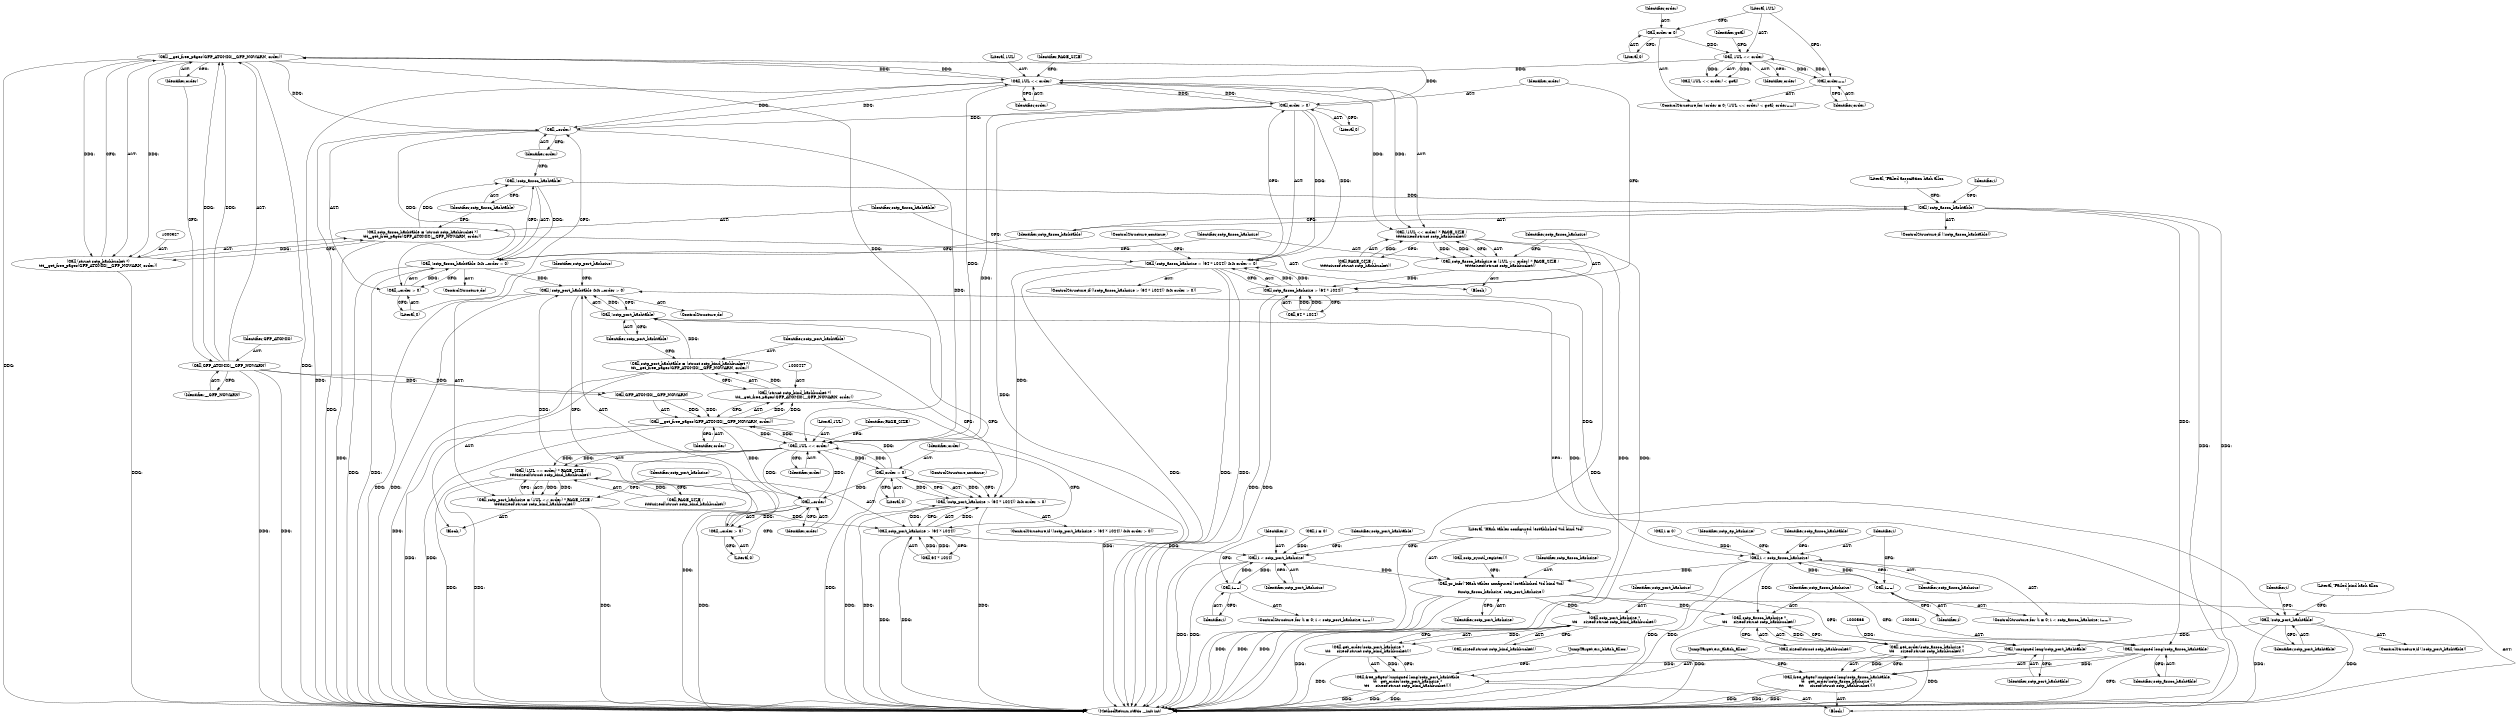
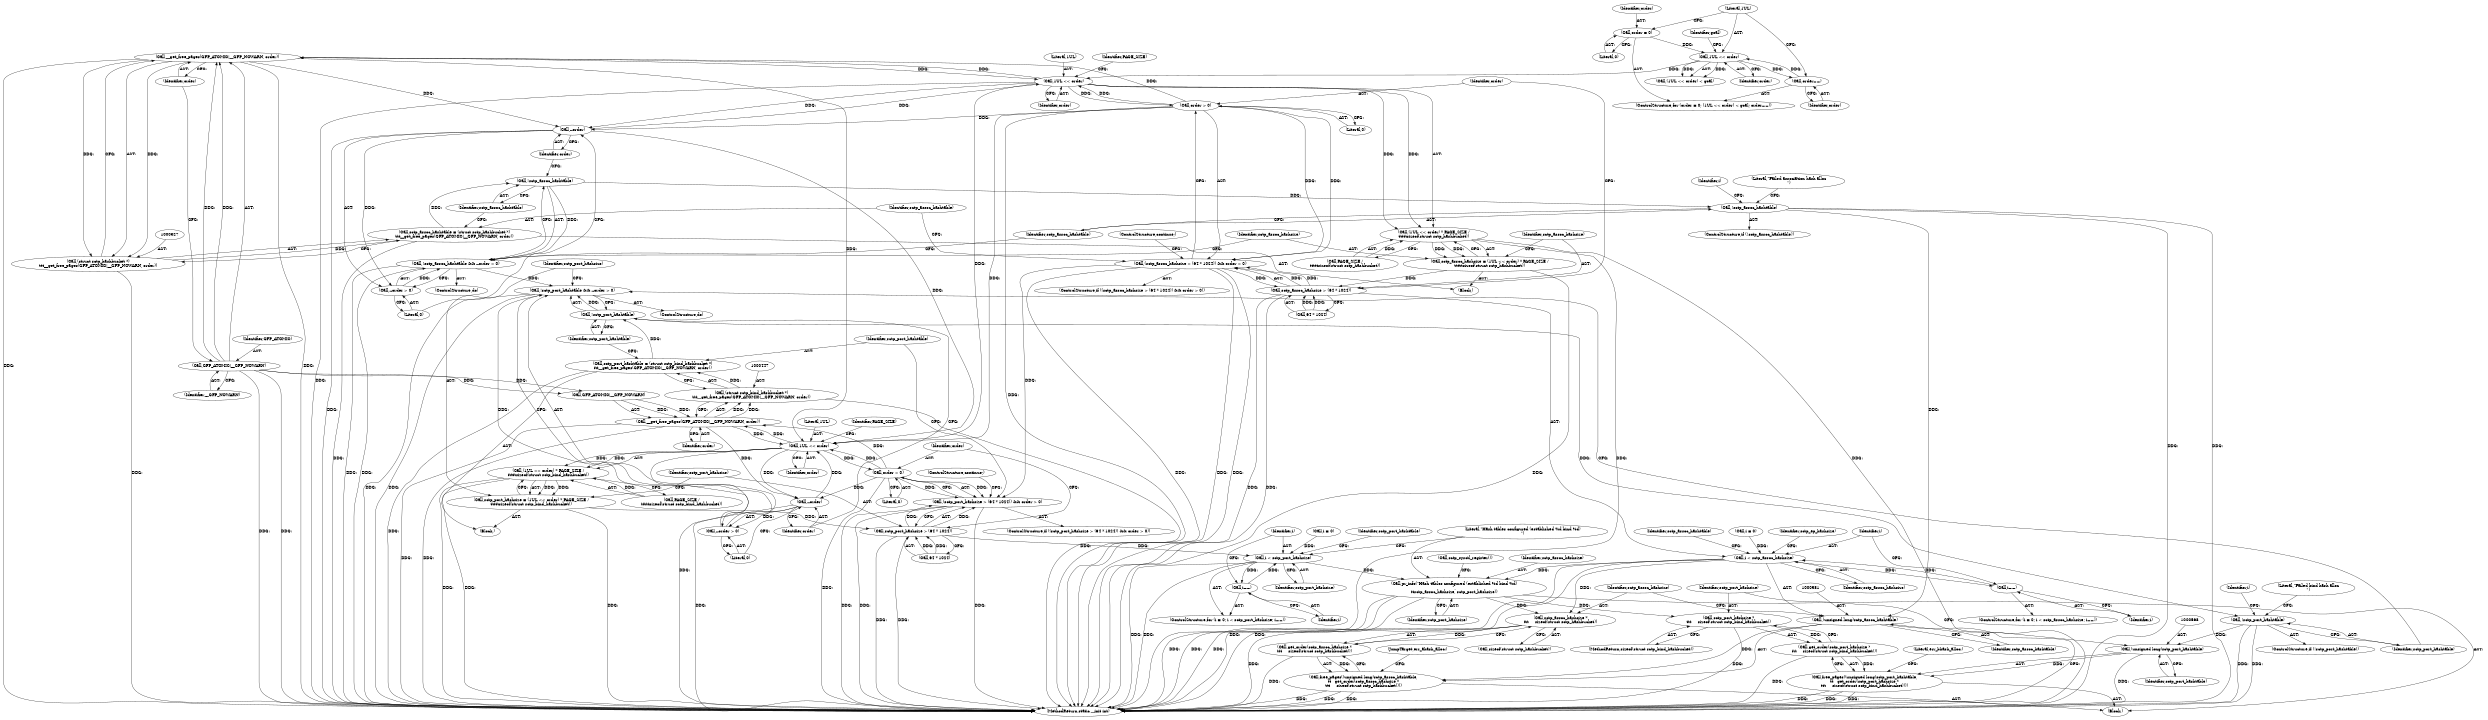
(1253, 279) -> (1262, 279)
(1589, 422) -> (1556, 422)
(1937, 569) -> (1782, 597)
none -> (1216, 575)
(1870, 635) -> (2183, 635)
(1494, 649) -> (1641, 649)
(1598, 649) -> (1938, 649)
none -> (1658, 710)
